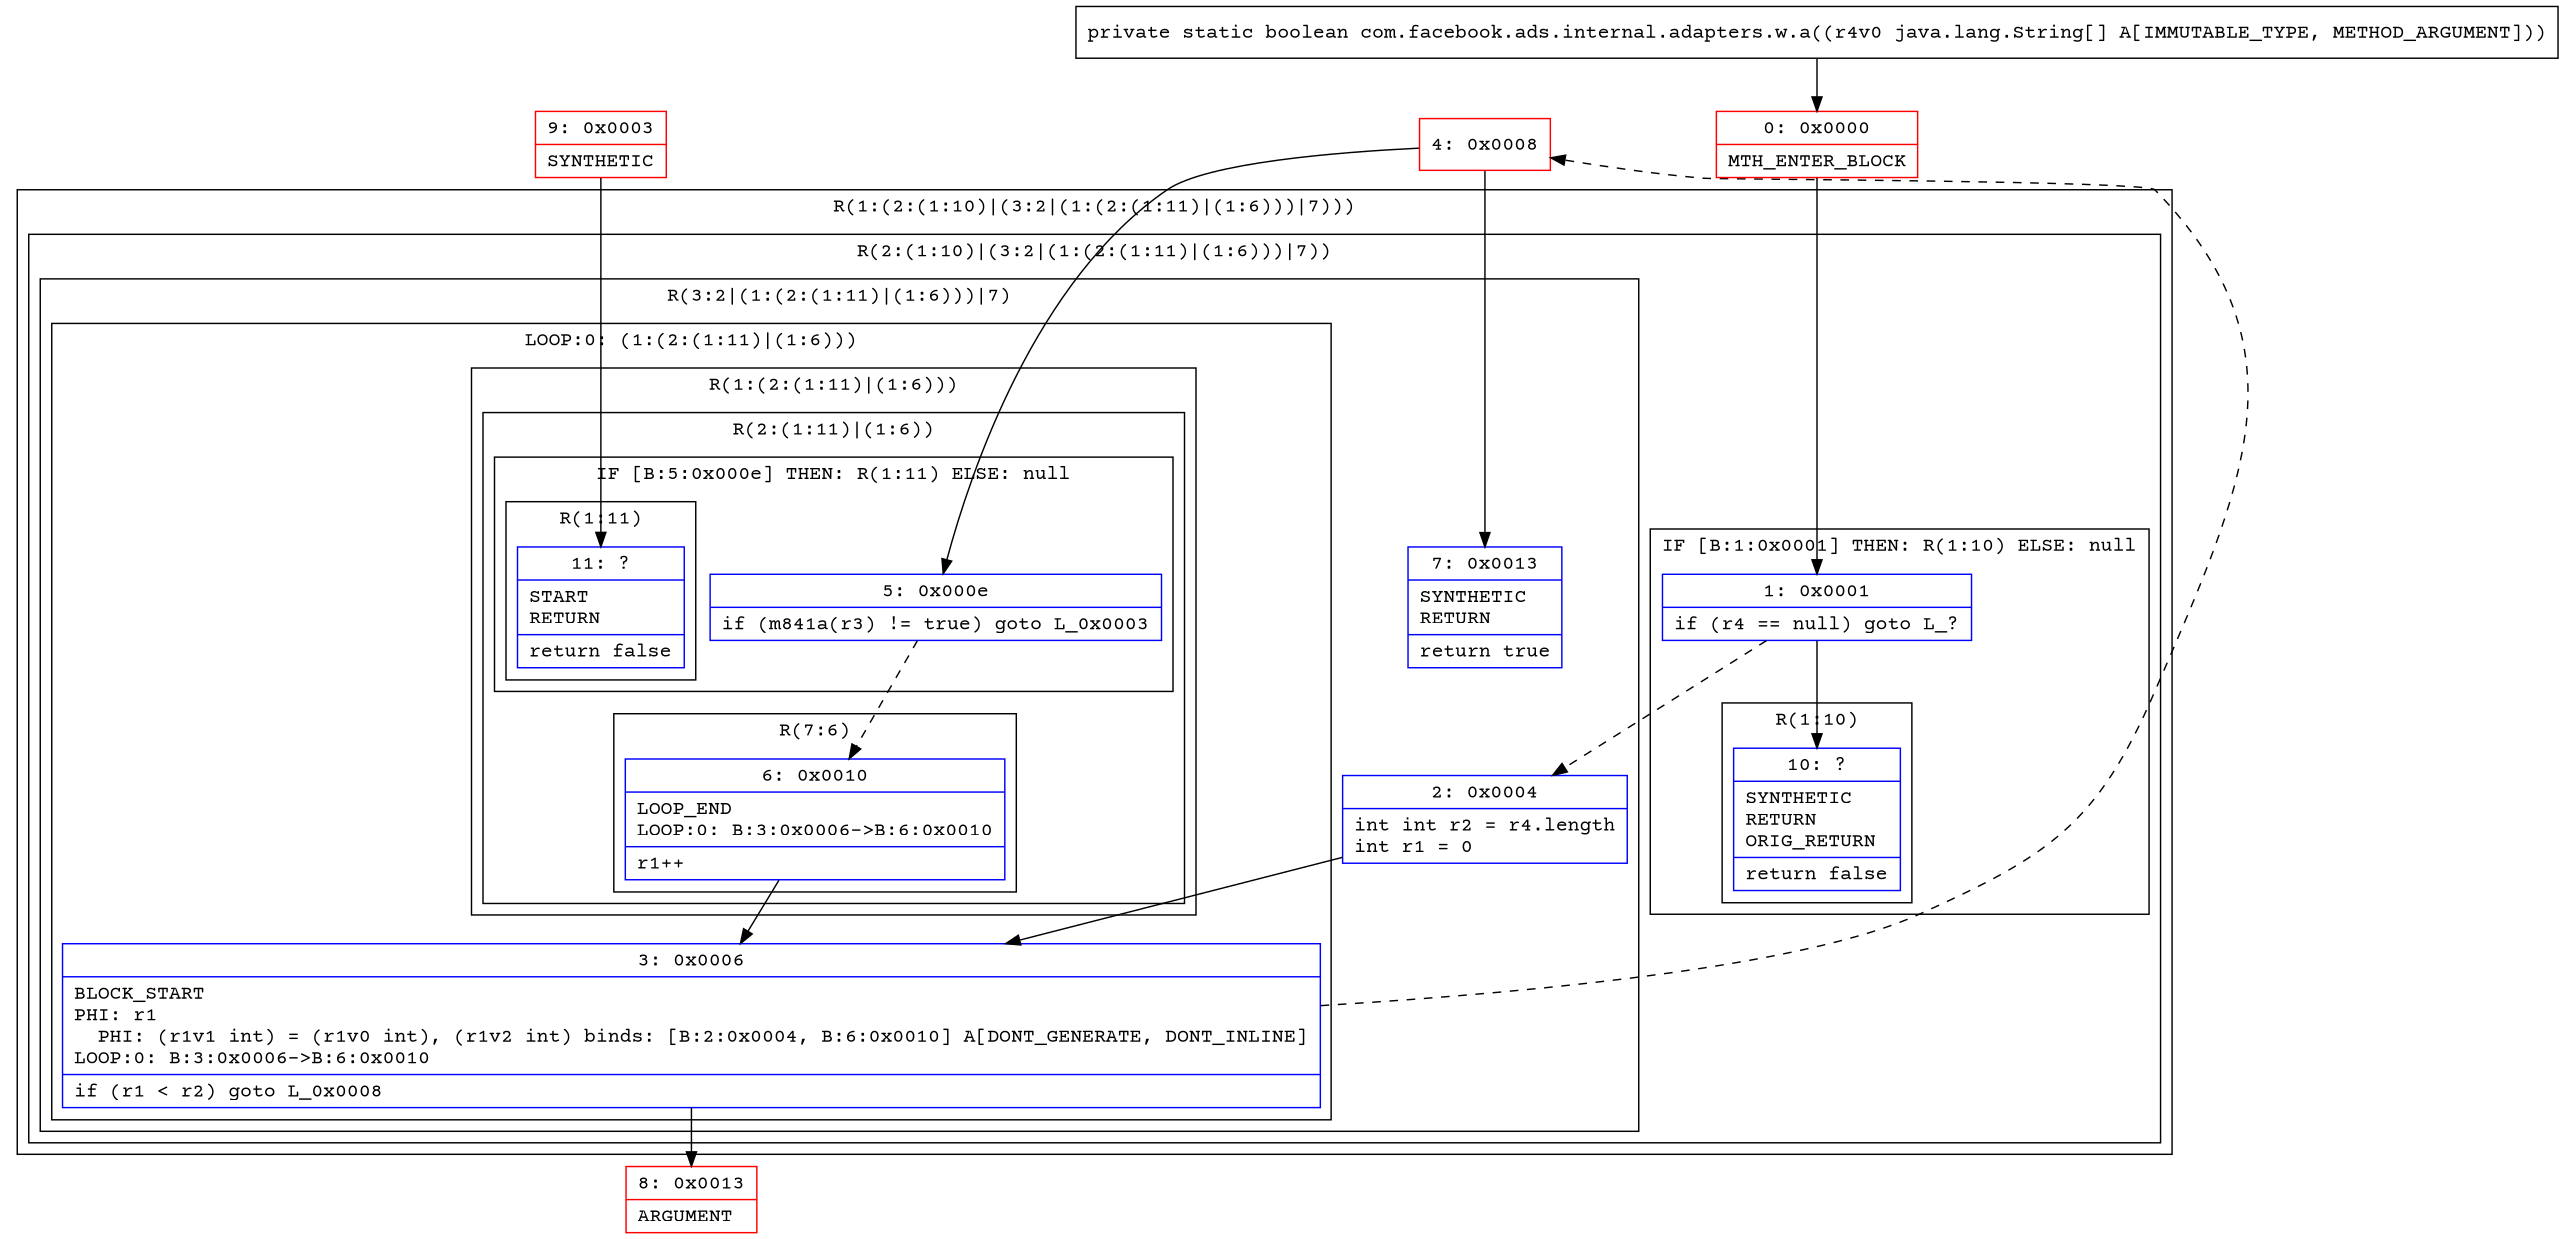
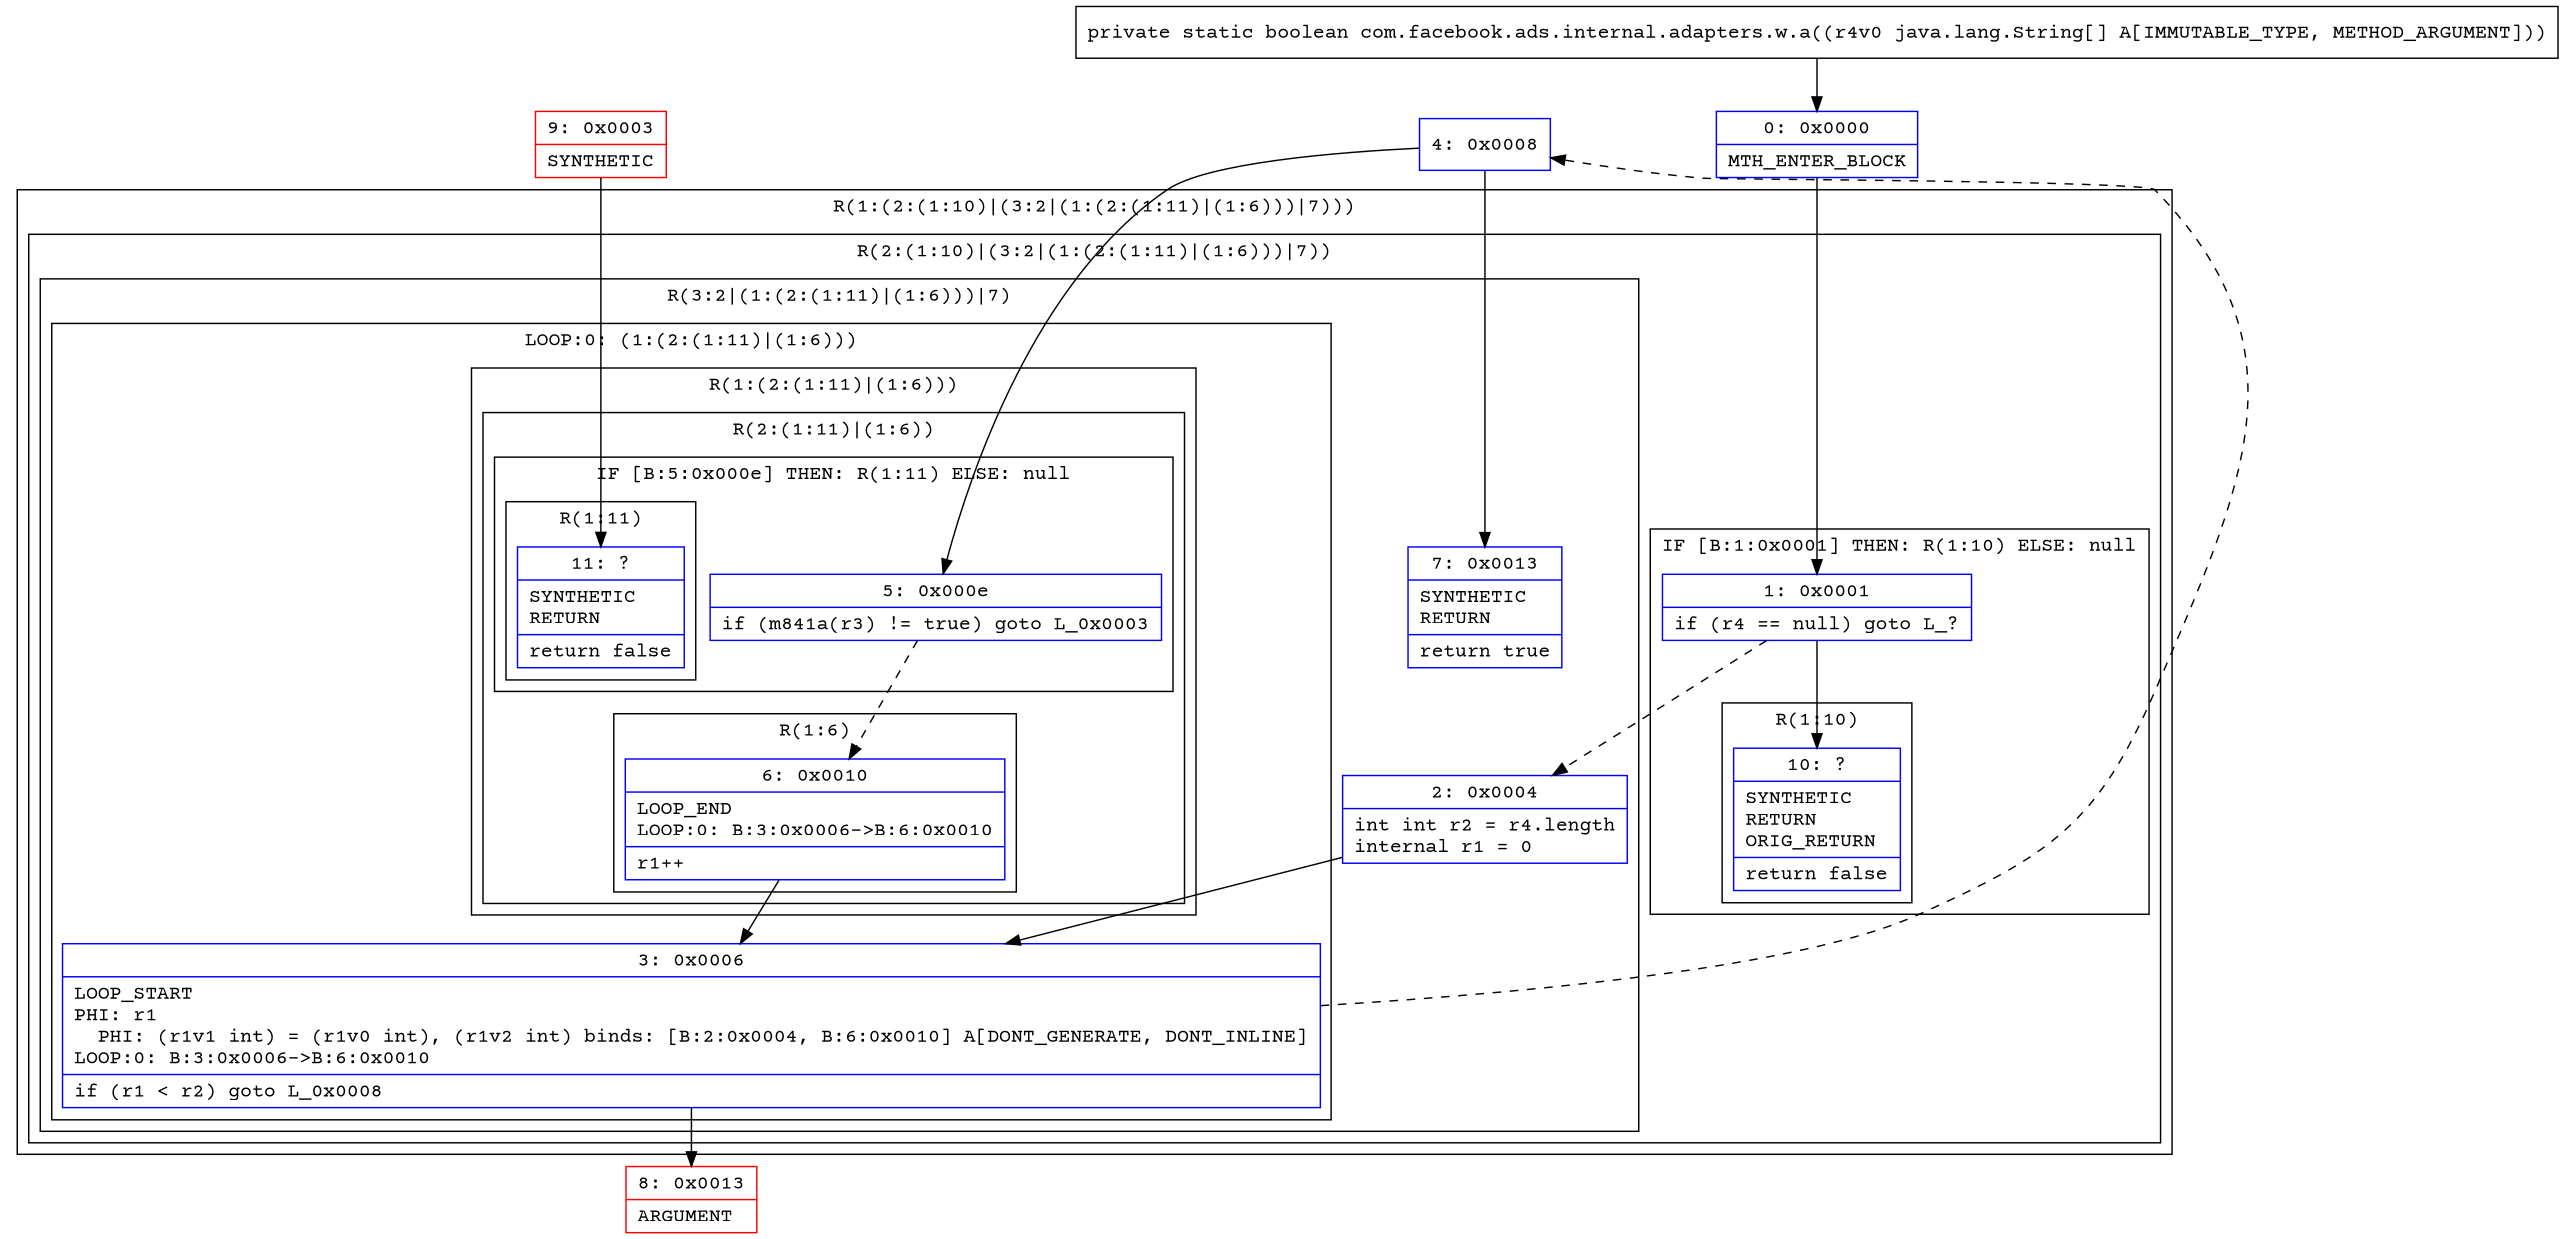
(1485, 144) -> (1485, 144)
(1817, 144) -> (1817, 144)
(559, 596) -> (583, 596)
(815, 730) -> (815, 730)
(1414, 846) -> (1443, 846)
(139, 993) -> (134, 993)
